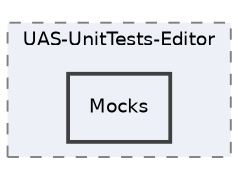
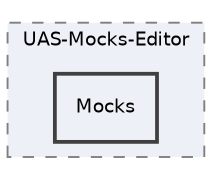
(119, 41) -> (106, 41)
